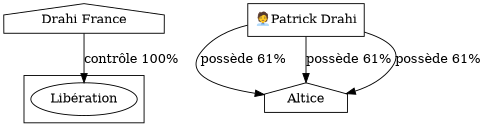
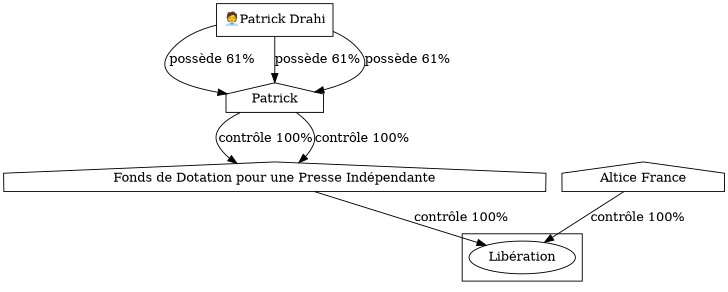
(84, 20) -> (643, 178)
(306, 99) -> (275, 99)
none -> (275, 178)
